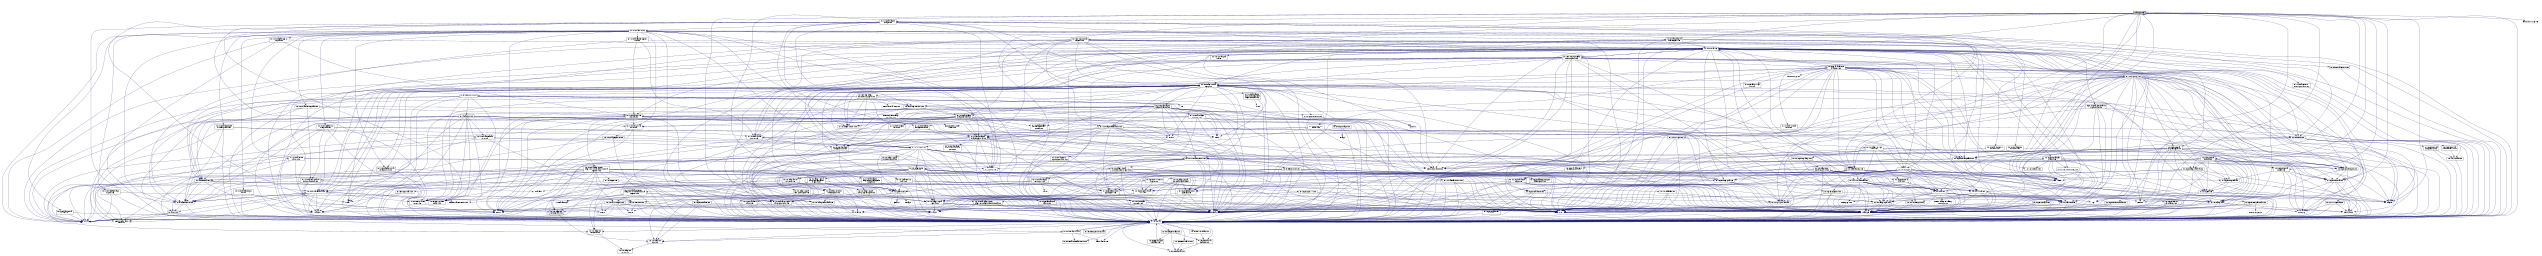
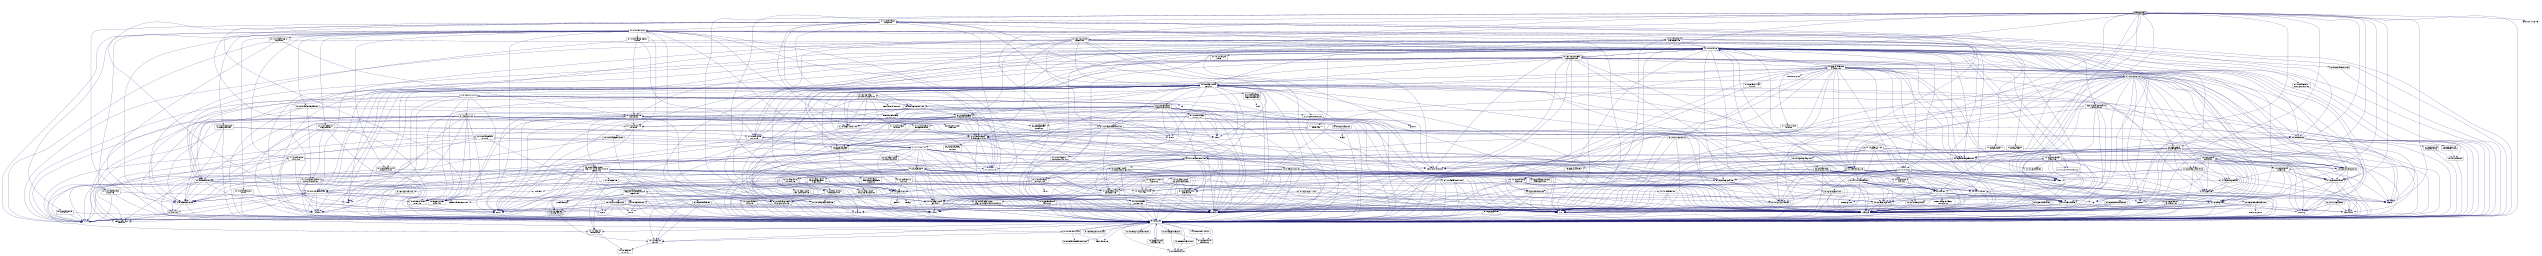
(1882, 112) -> (1870, 119)
(476, 126) -> (284, 118)
(2034, 169) -> (2034, 169)
(946, 199) -> (1365, 201)
none -> (1138, 232)
(1200, 232) -> (1200, 232)
(1165, 236) -> (1155, 231)
